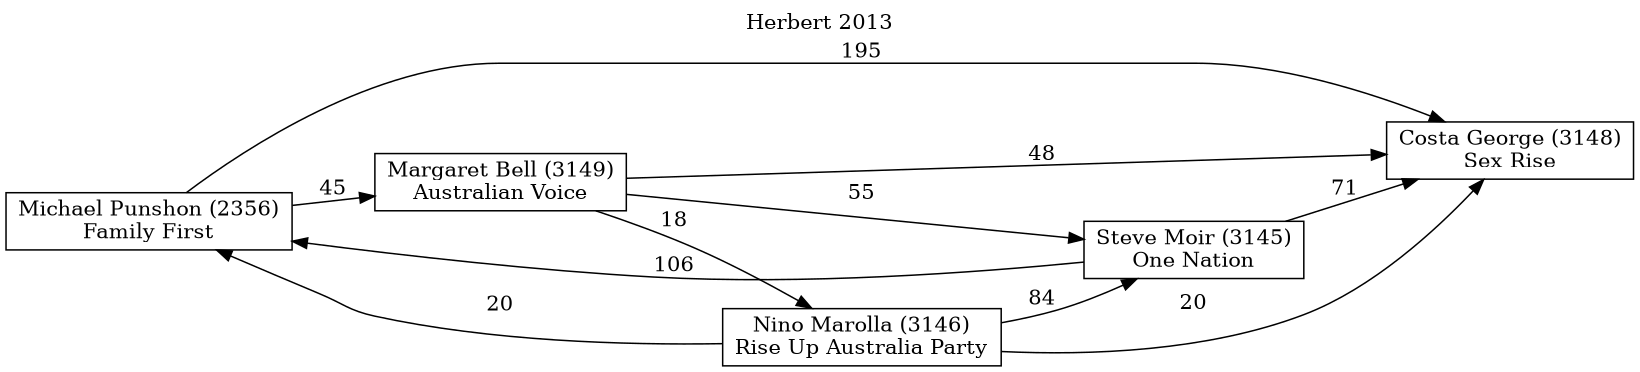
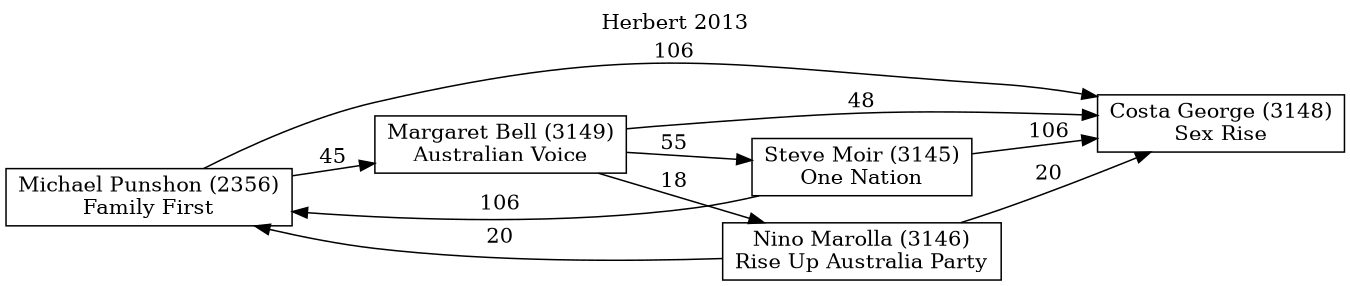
(862, 52) -> (674, 52)
(1345, 189) -> (1049, 132)
(1063, 308) -> none
